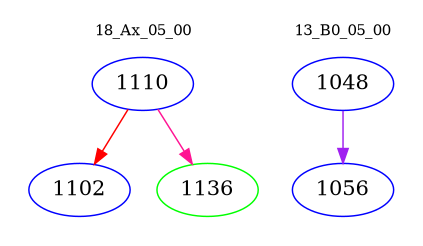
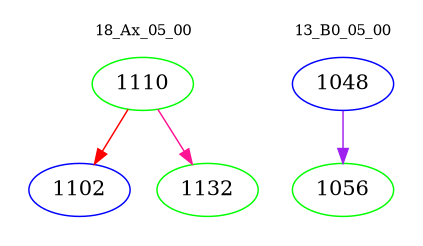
(143, 84) -> (143, 84)
(208, 190) -> (208, 190)
(343, 190) -> (343, 190)
